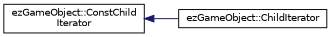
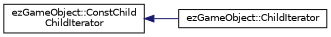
(74, 19) -> (74, 19)
